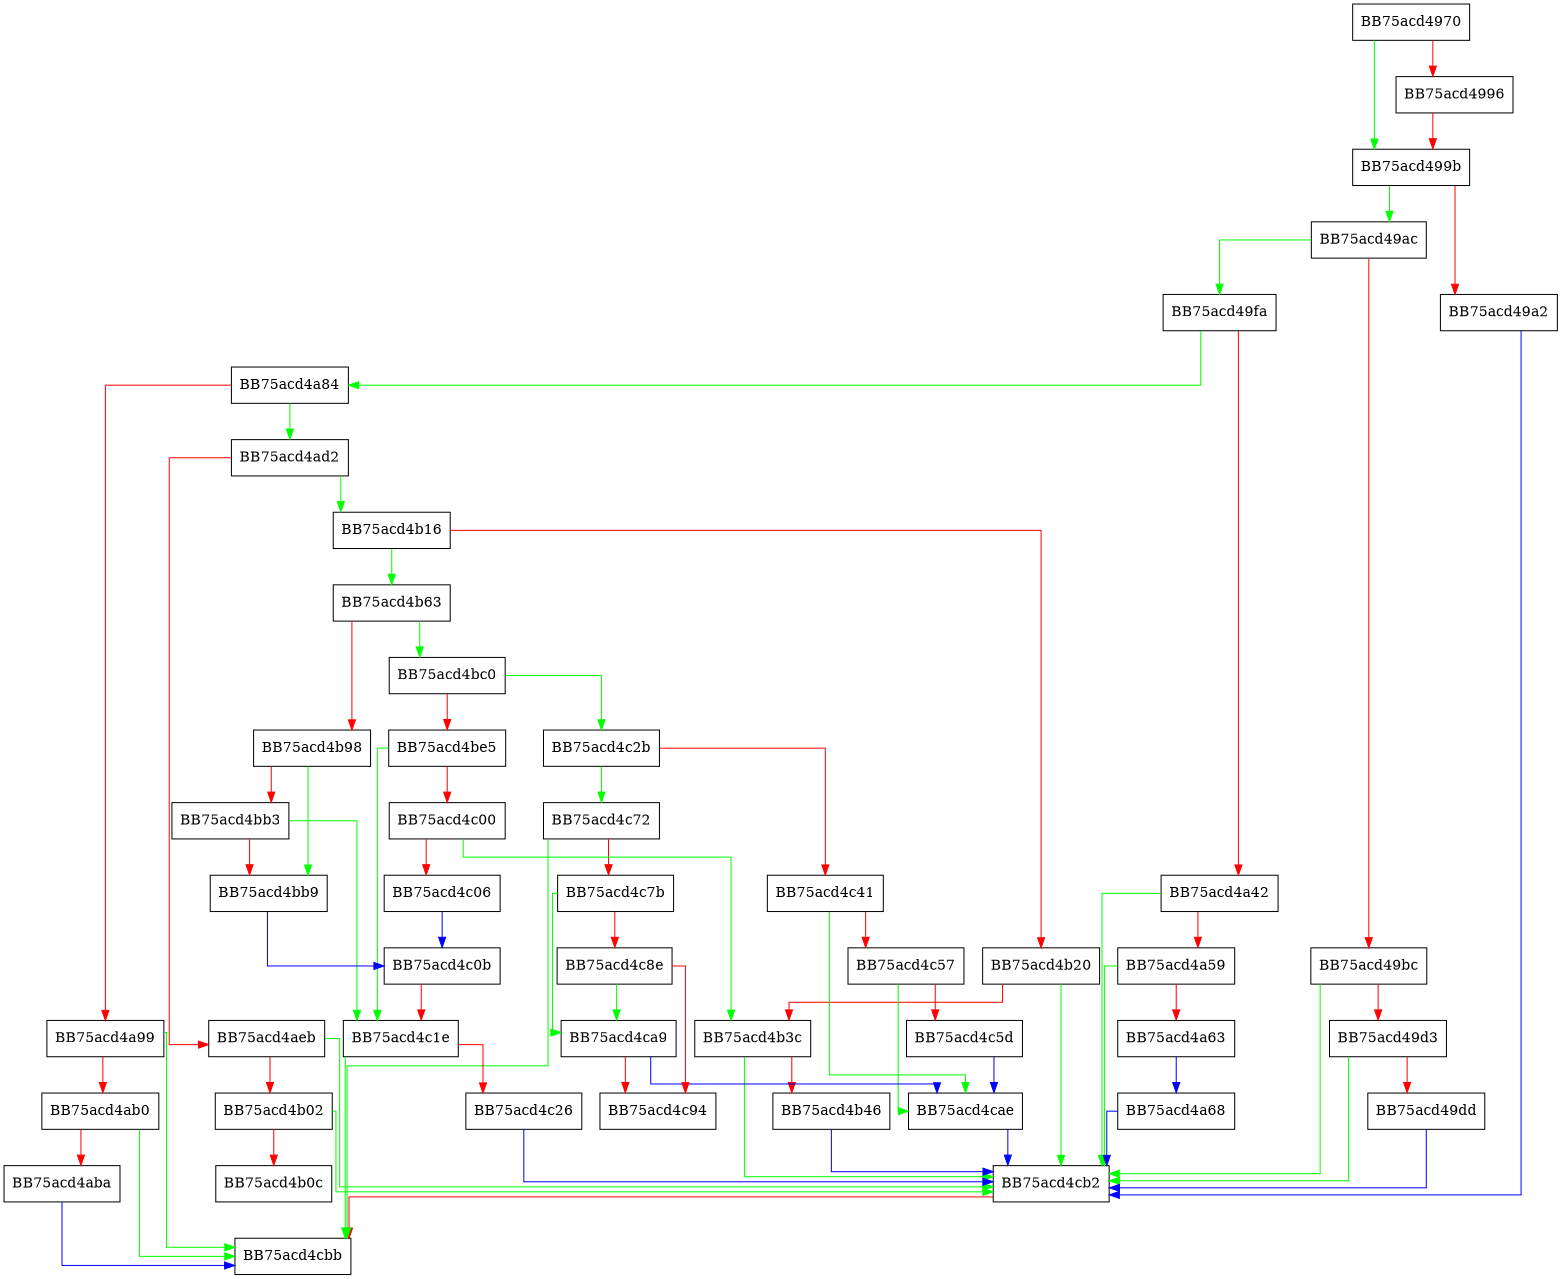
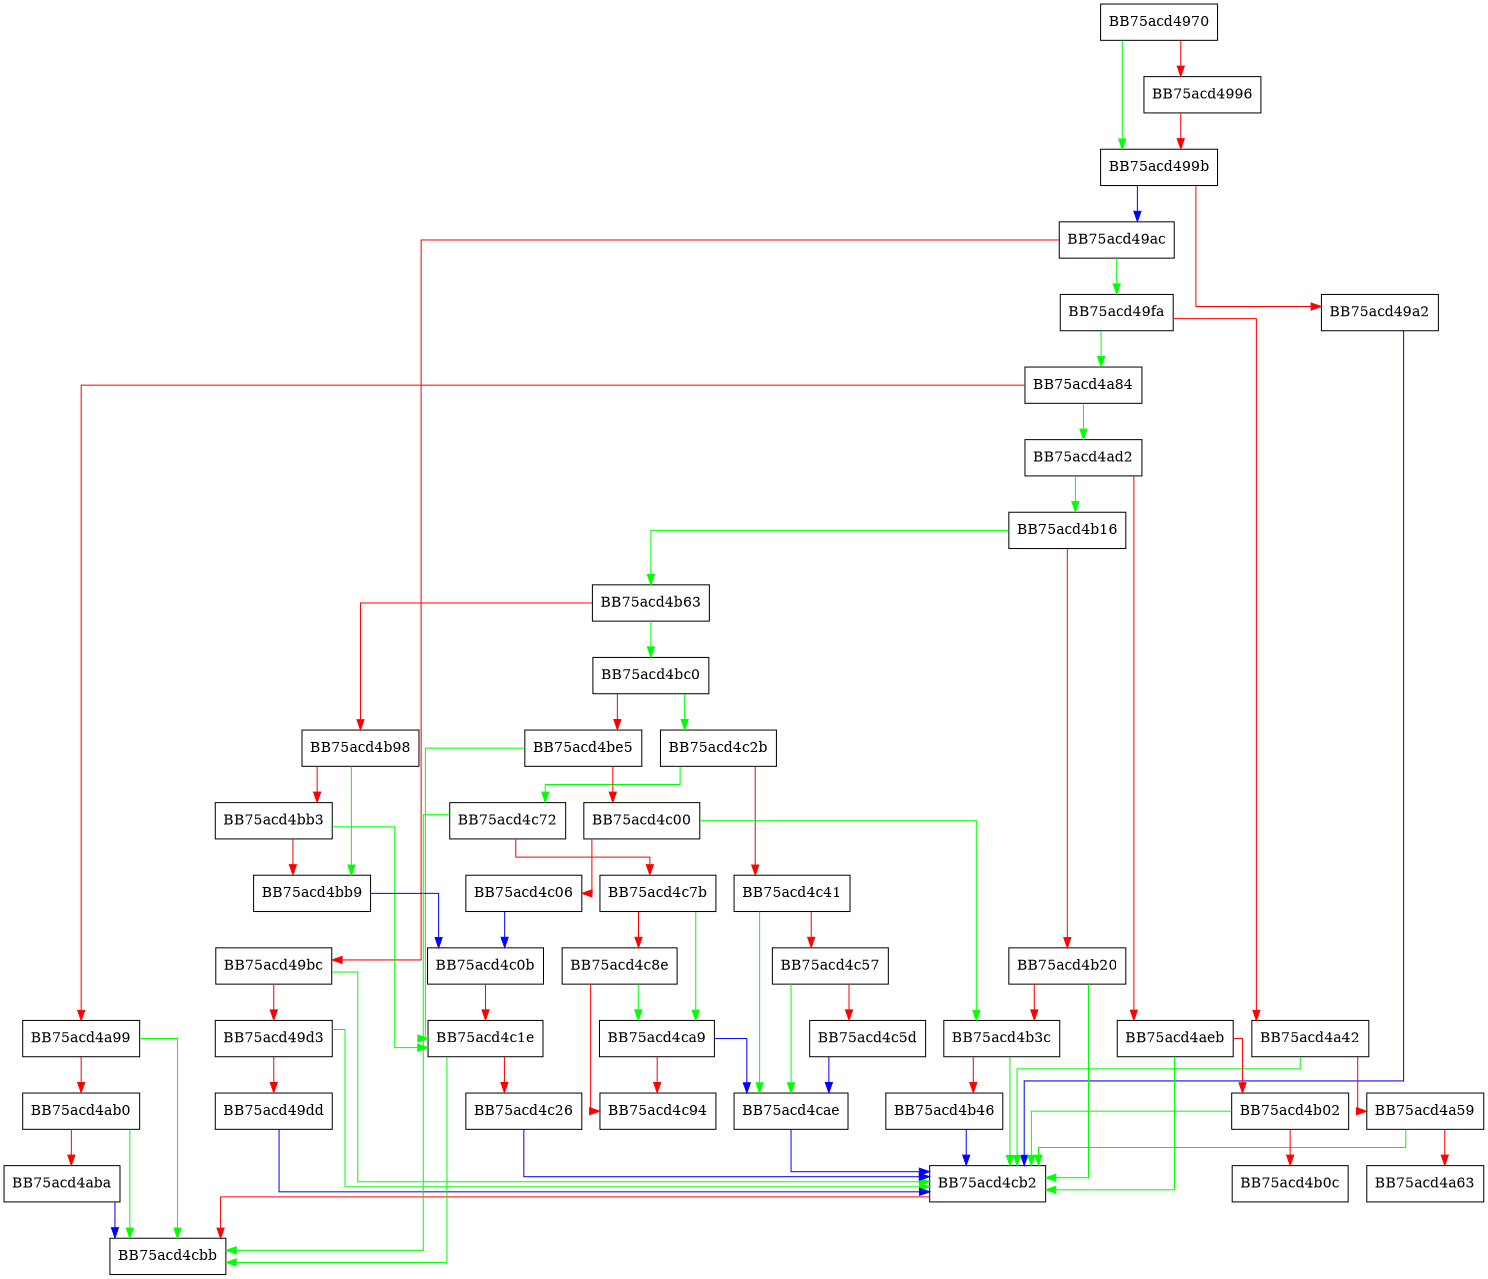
(1389, 199) -> (1137, 199)
(1176, 1111) -> none
